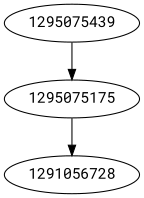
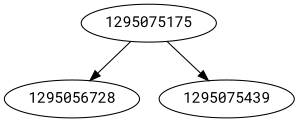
(72, 56) -> (184, 58)
(72, 175) -> (72, 99)
